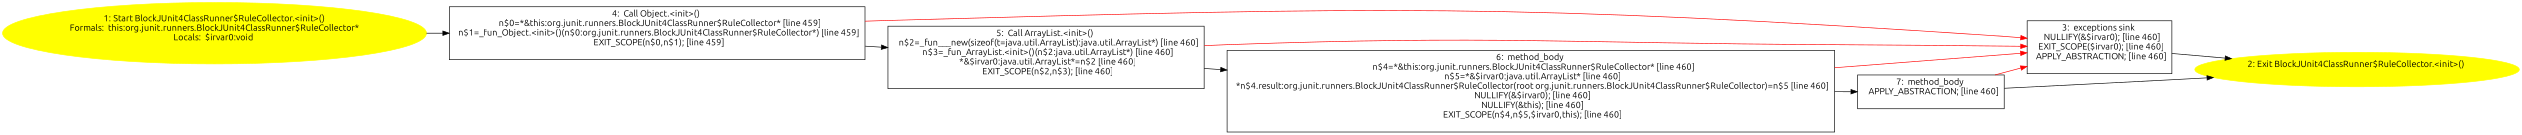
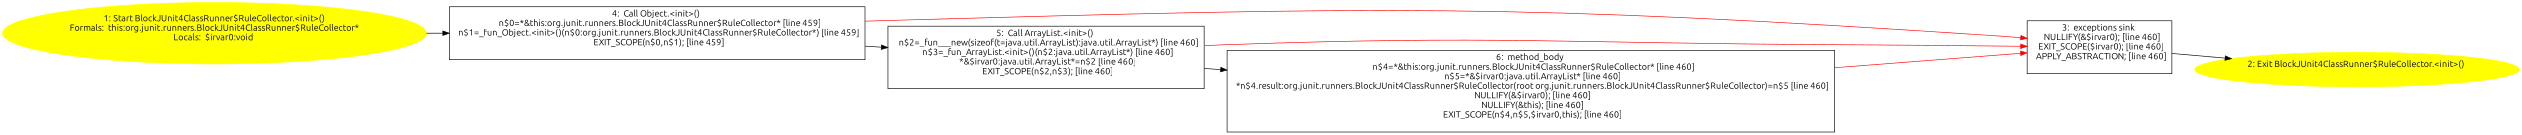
(1931, 92) -> none
